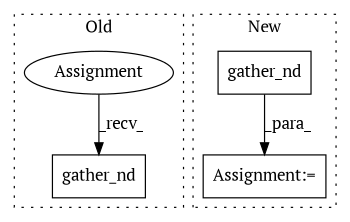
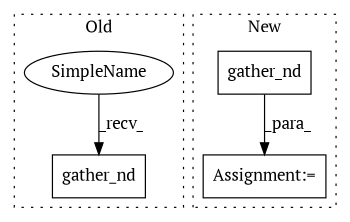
(99, 73) -> (99, 73)
